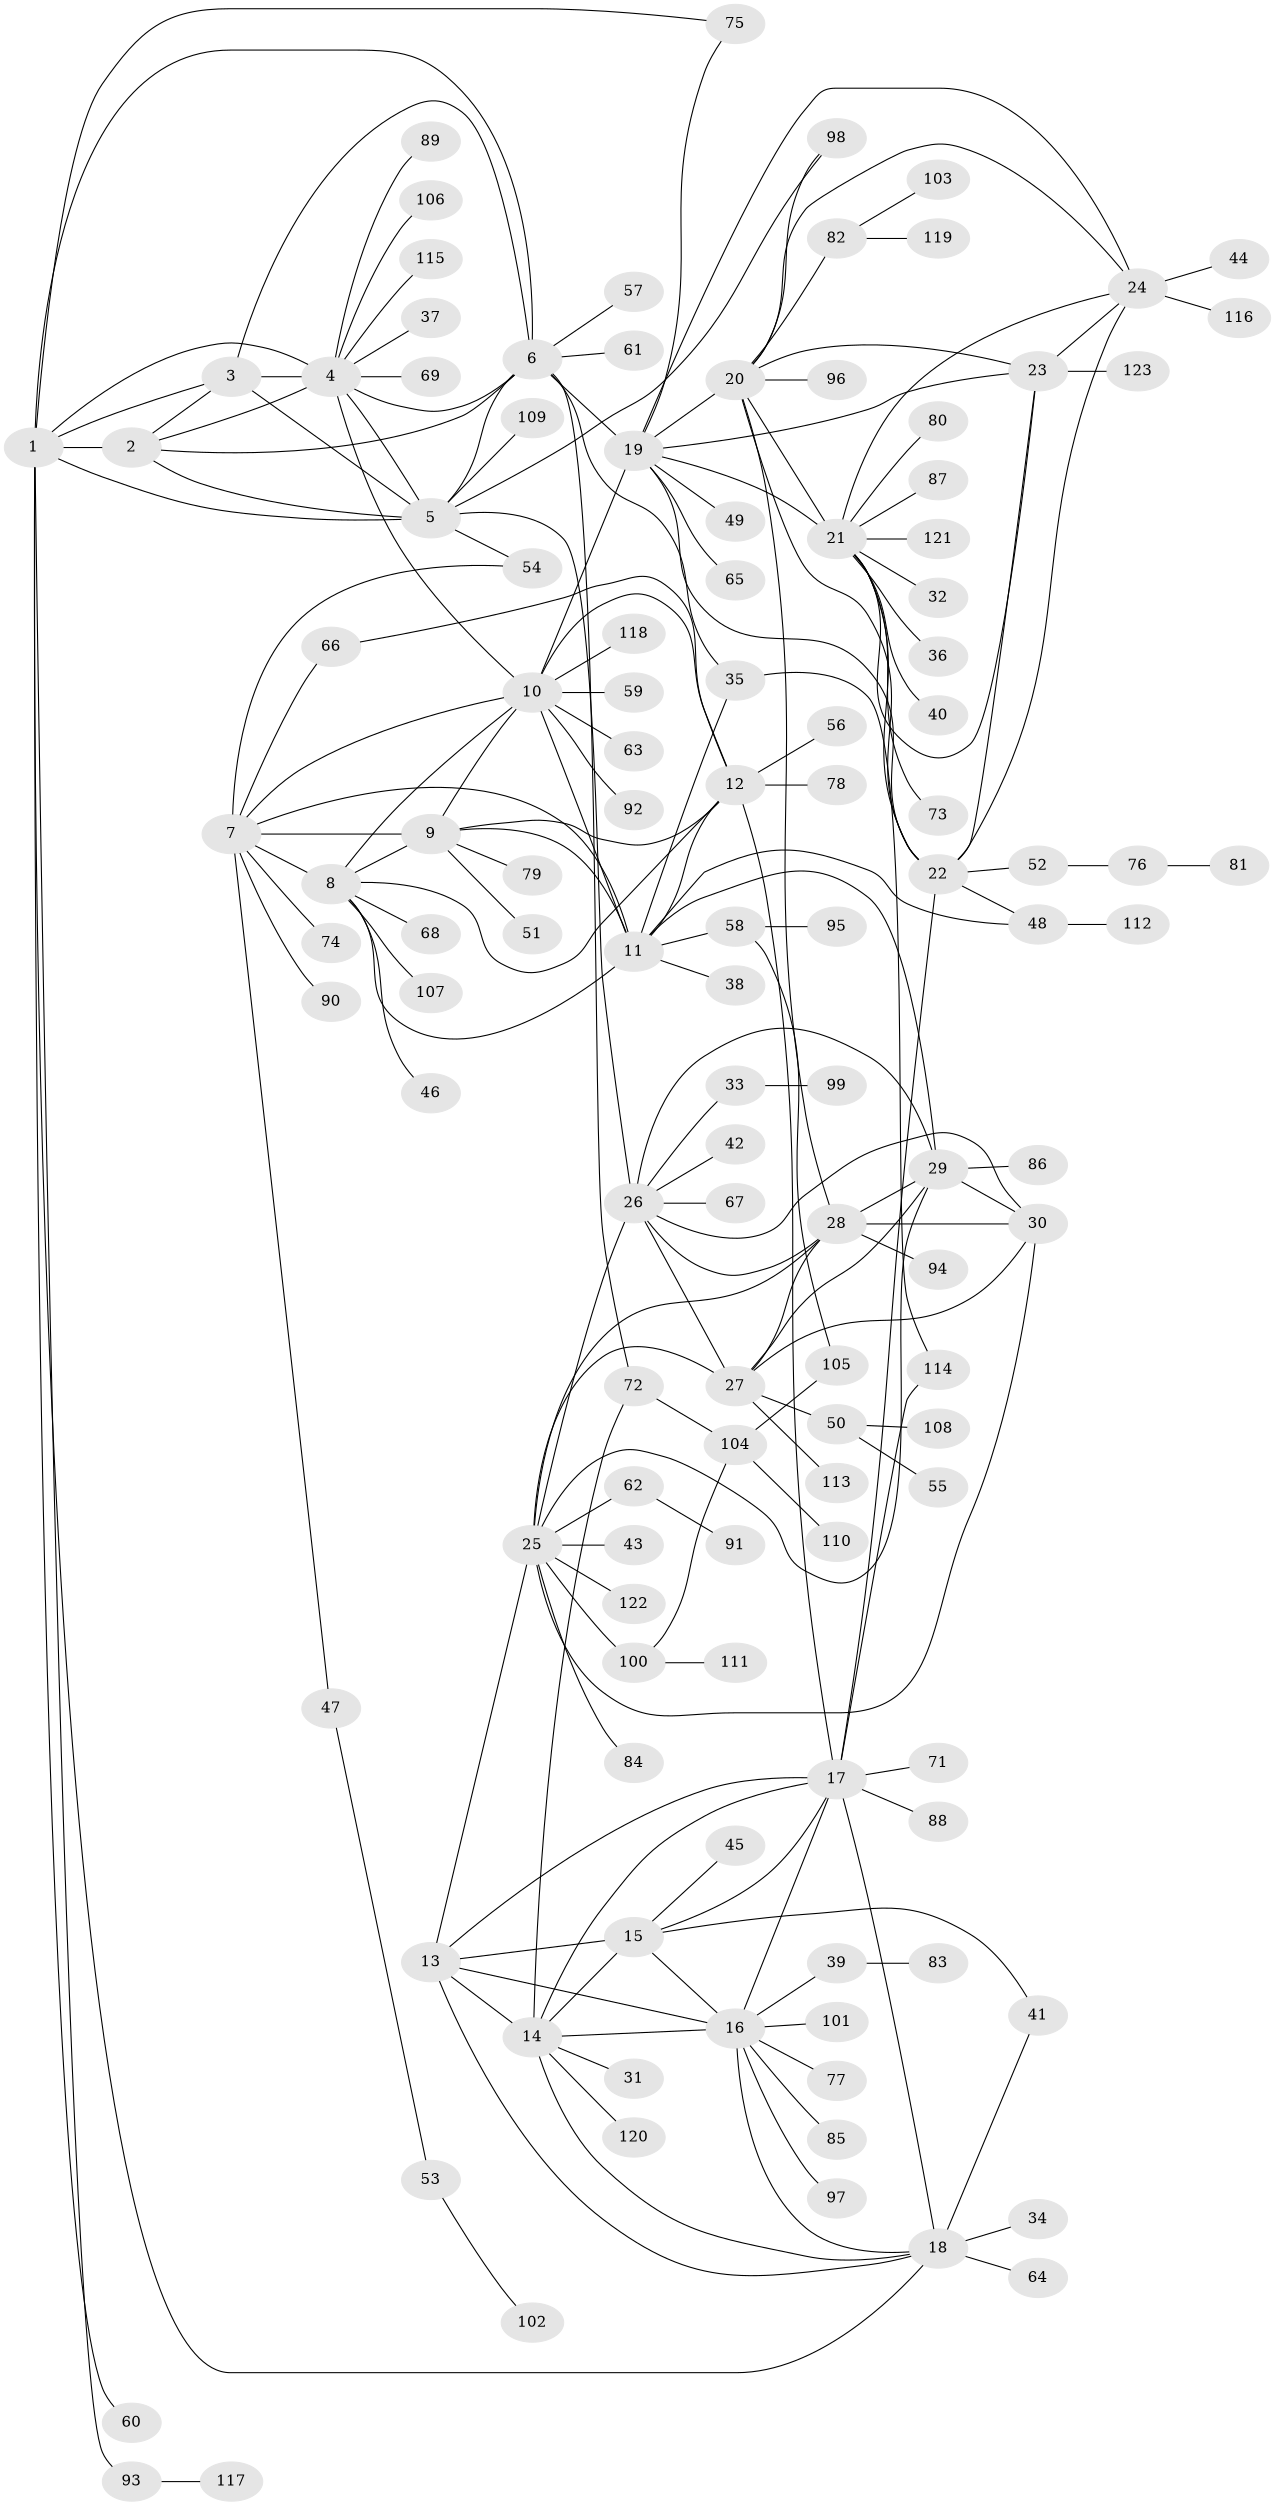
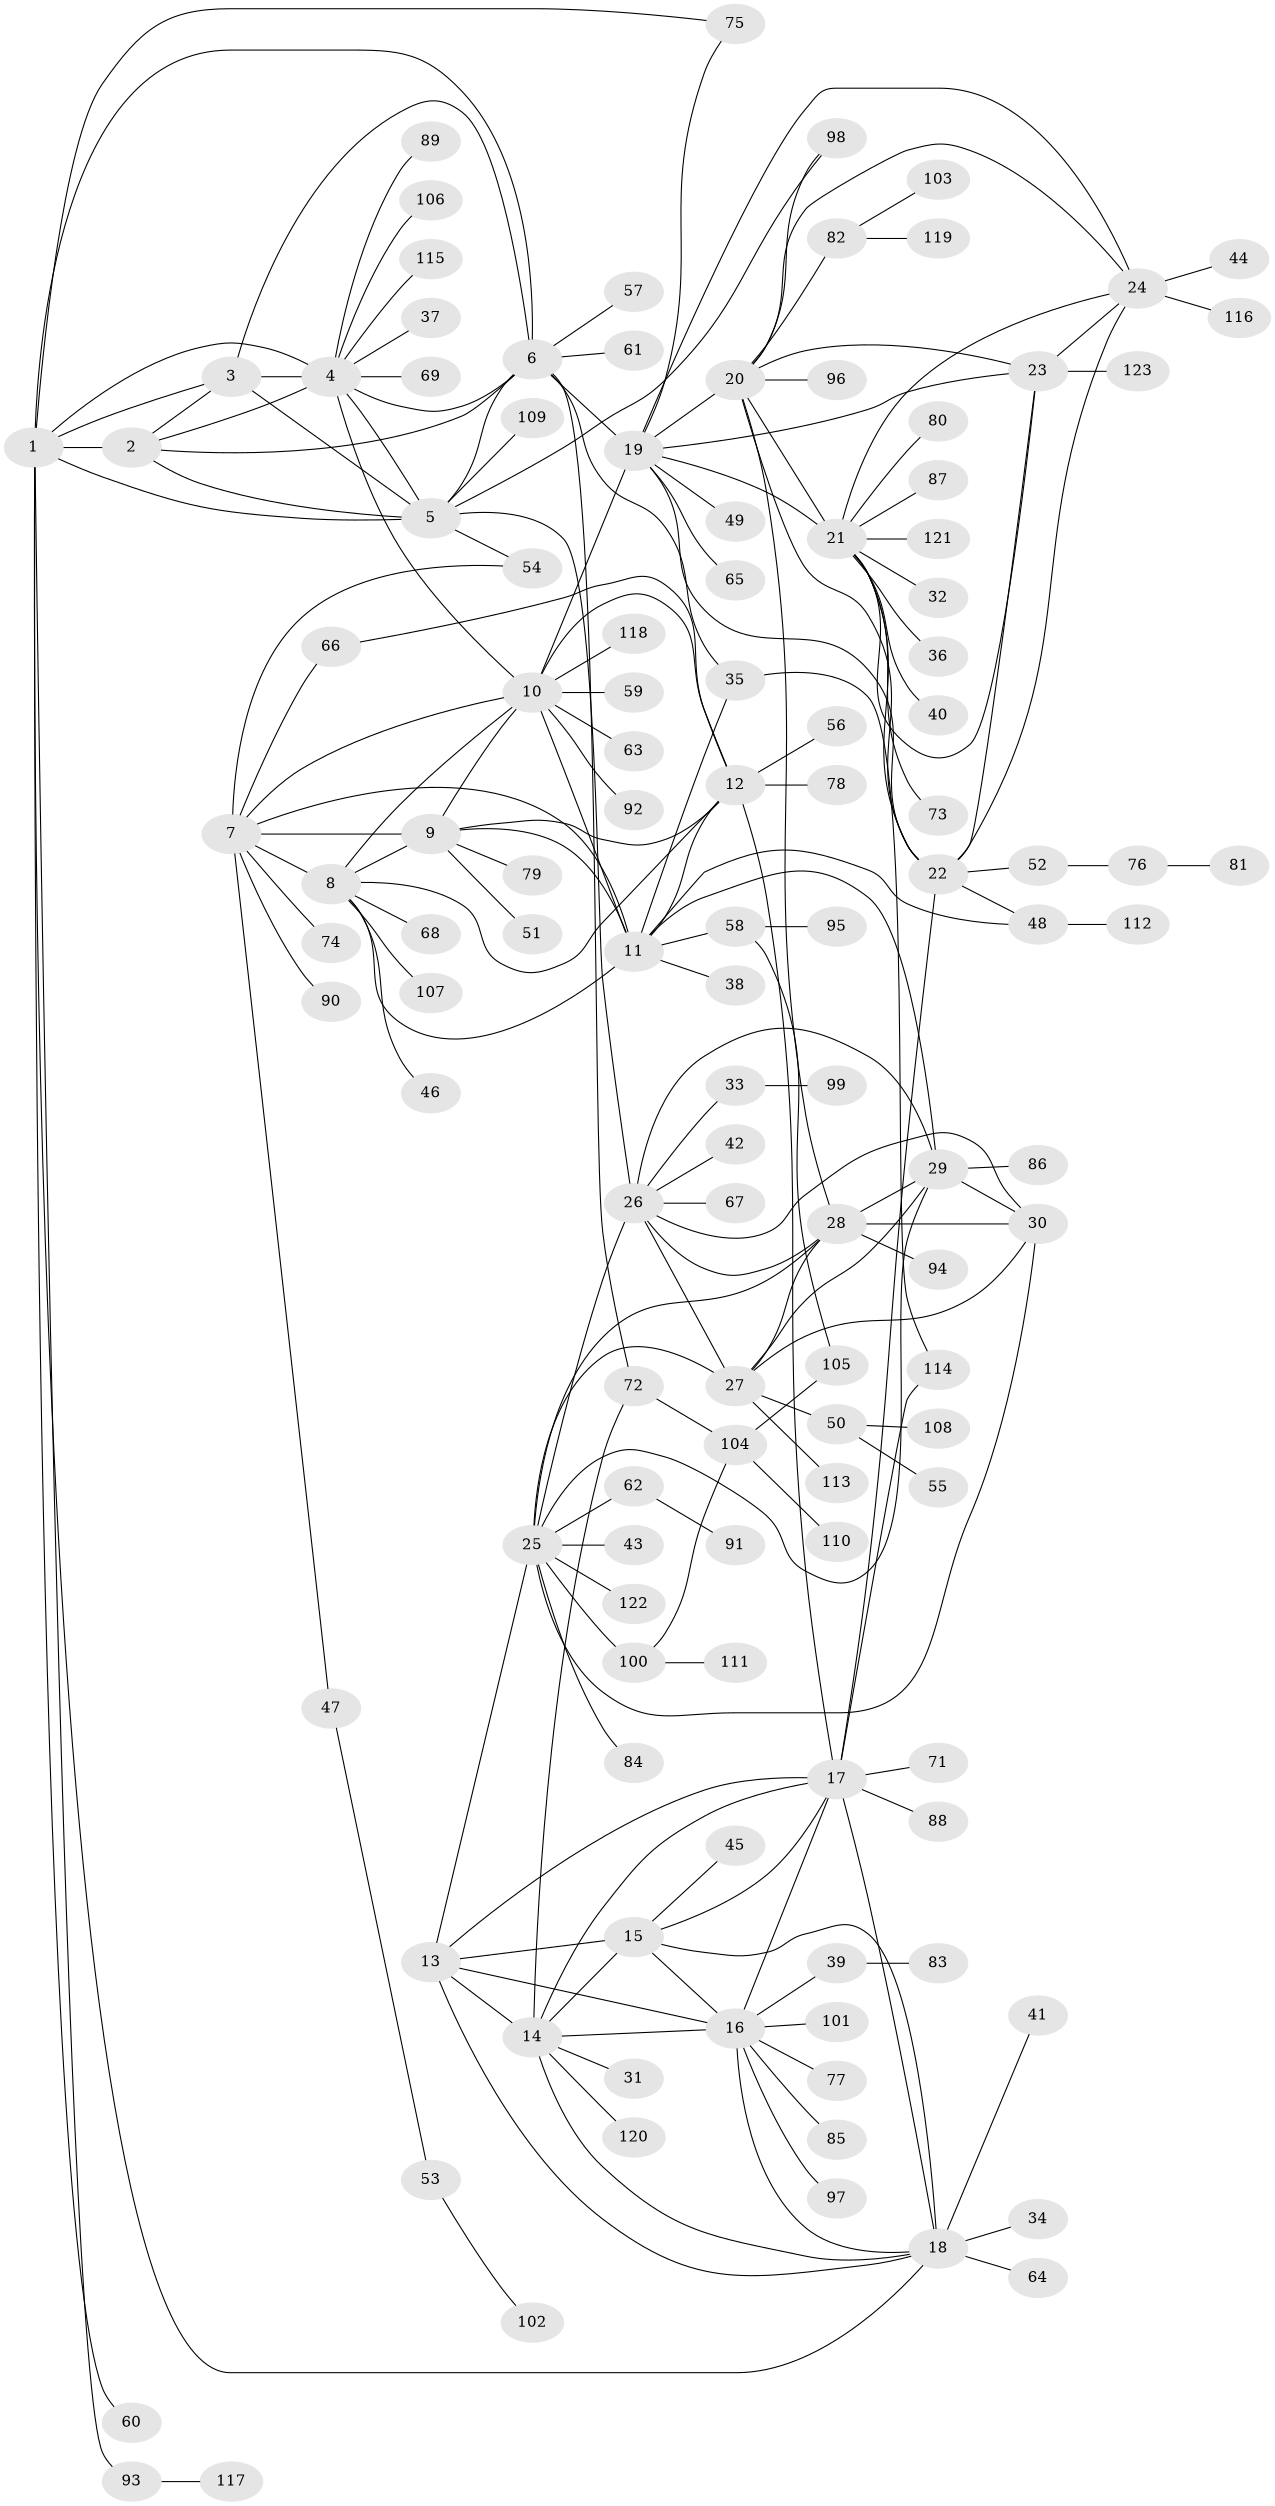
(861, 1909) -> (892, 1972)
